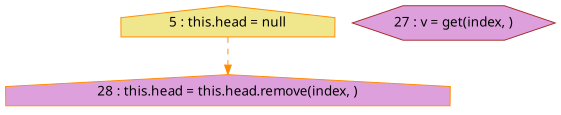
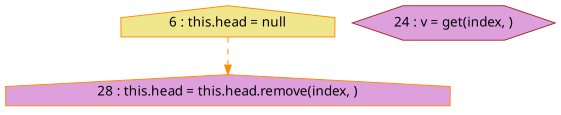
(228, 23) -> (228, 23)
(454, 23) -> (454, 23)
